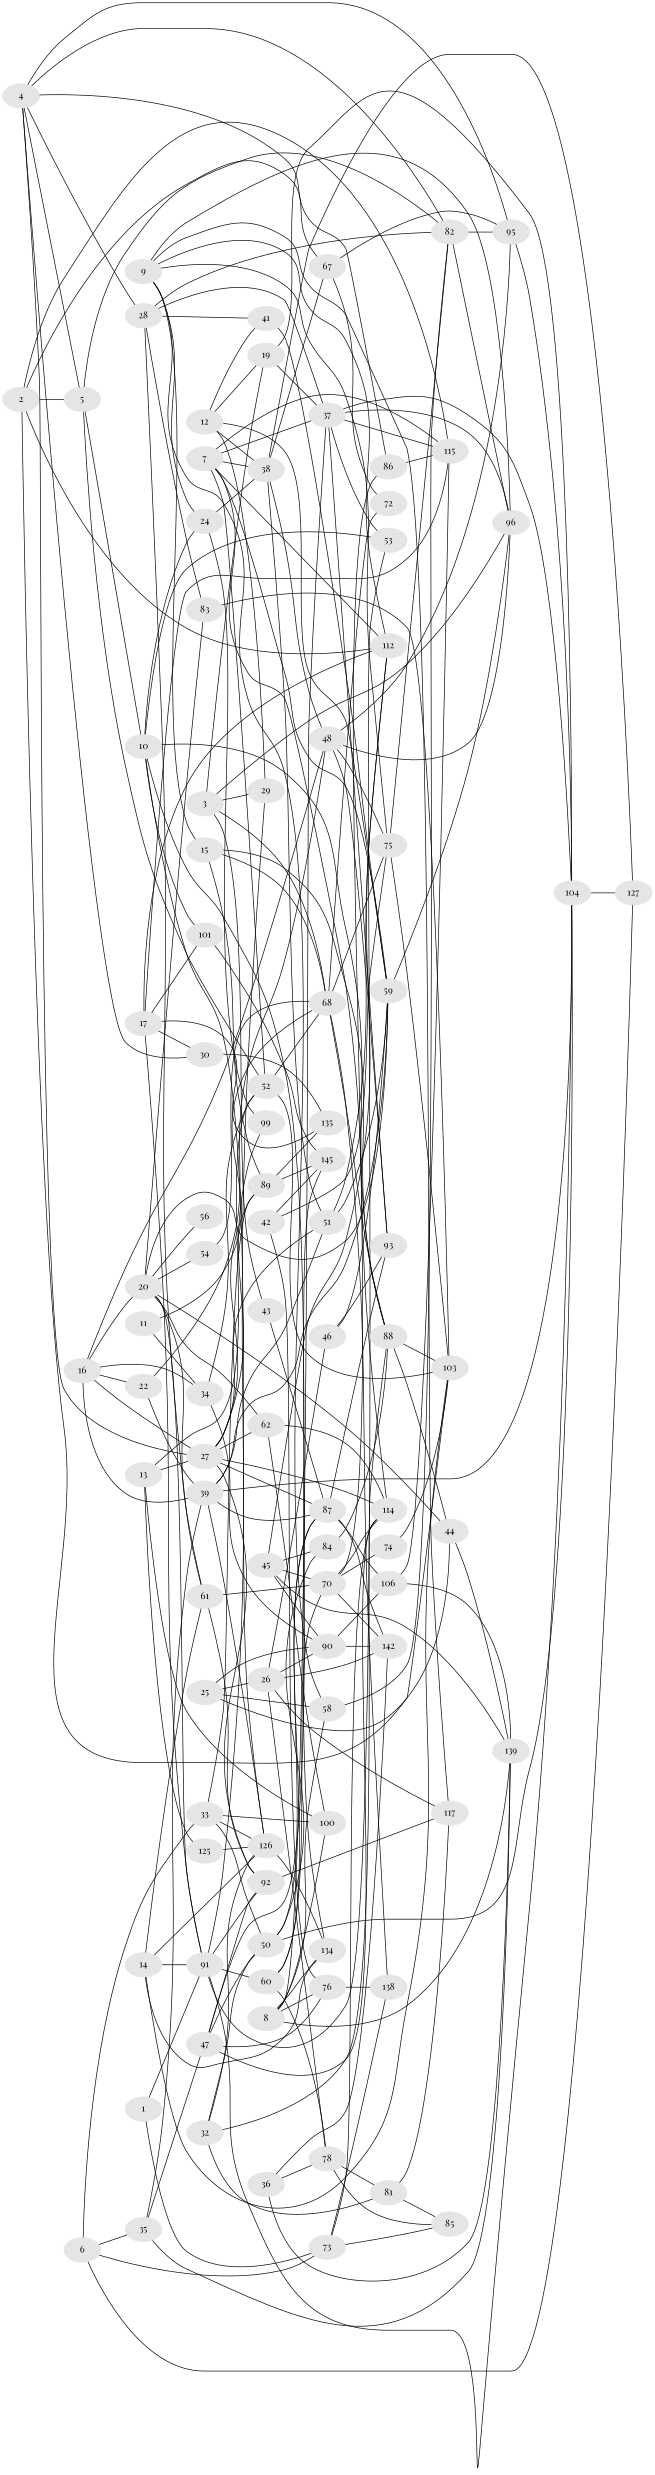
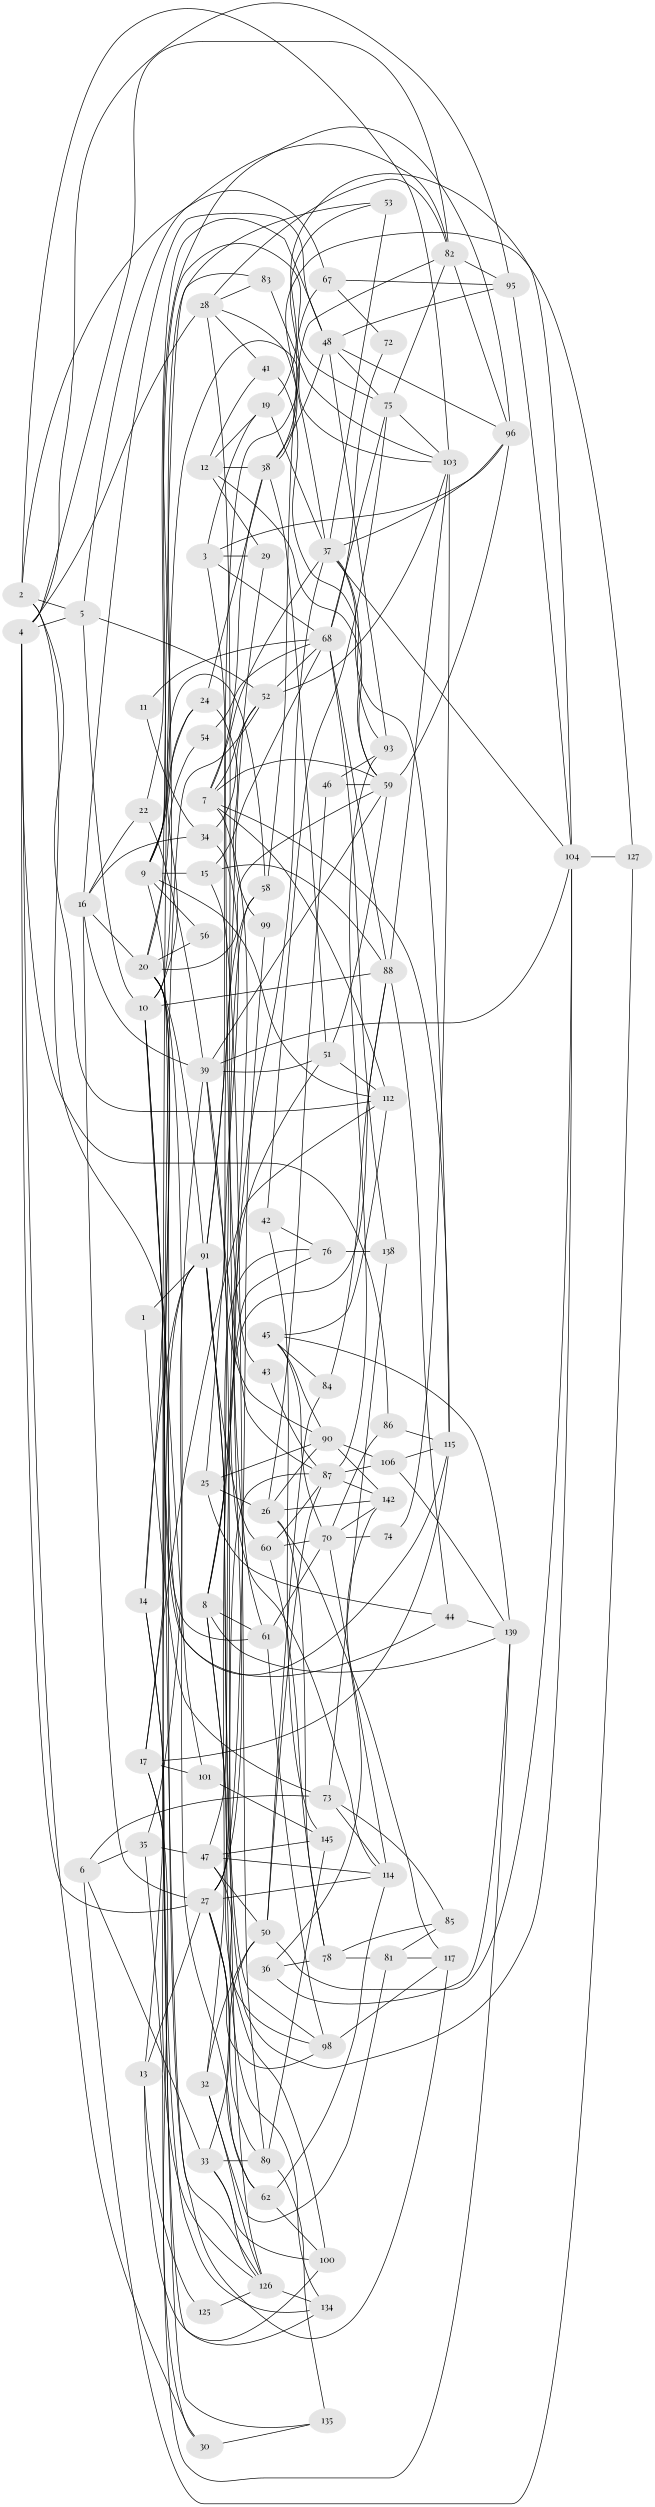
none -> (182, 913)
(168, 1788) -> (236, 1621)
(266, 1882) -> (327, 2046)
